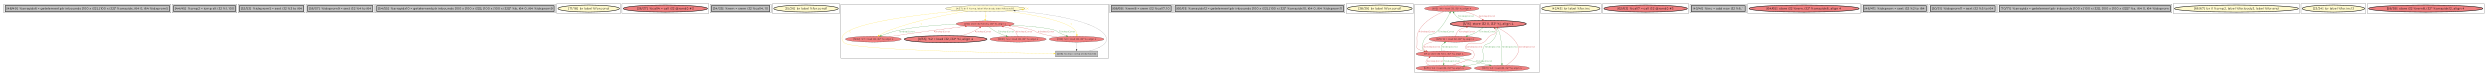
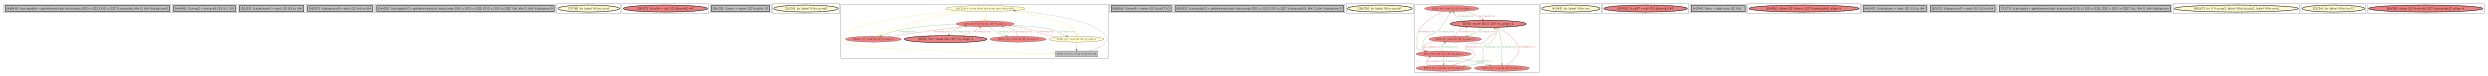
none -> (957, 29)
(1077, 39) -> (1077, 39)
